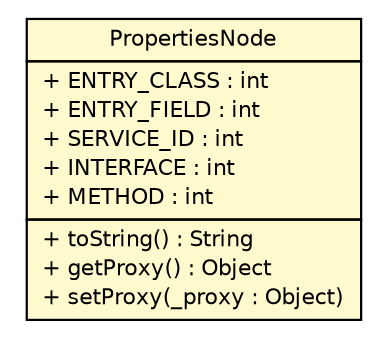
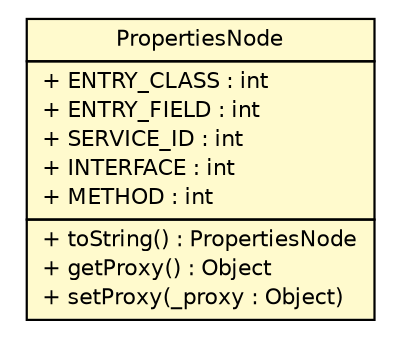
(148, 240) -> (201, 240)
